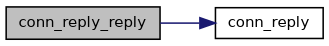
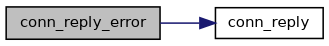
(83, 23) -> (83, 23)
